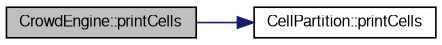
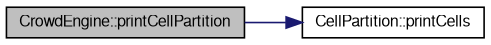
(101, 23) -> (125, 23)
